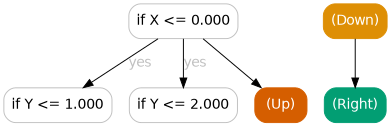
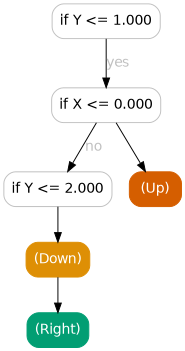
(125, 61) -> (106, 58)
(195, 63) -> (94, 147)
none -> (58, 220)
